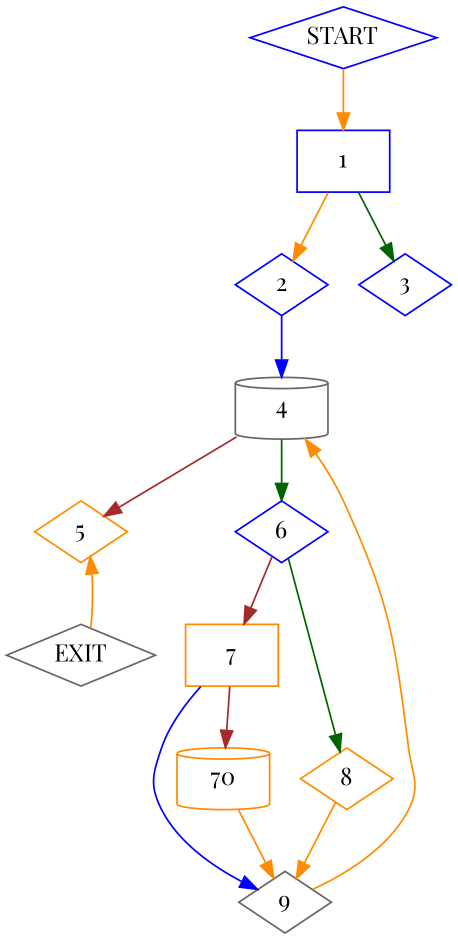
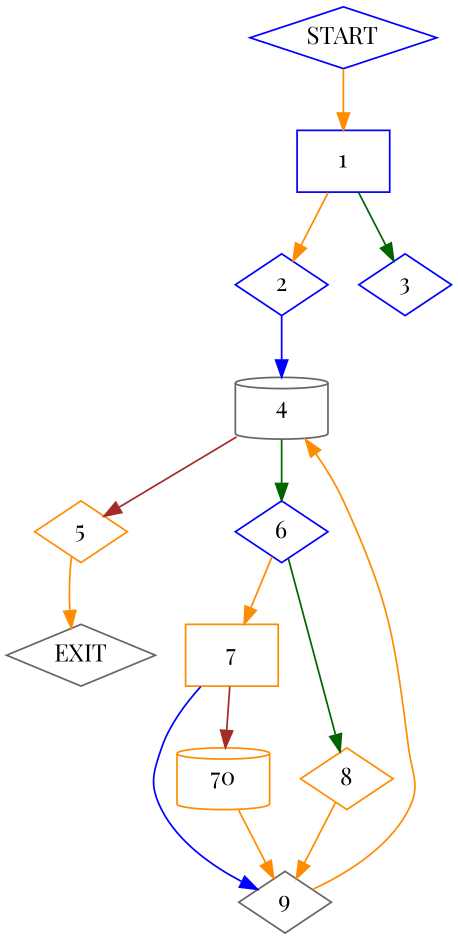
(261, 582) -> (261, 582)
(92, 601) -> (70, 584)
